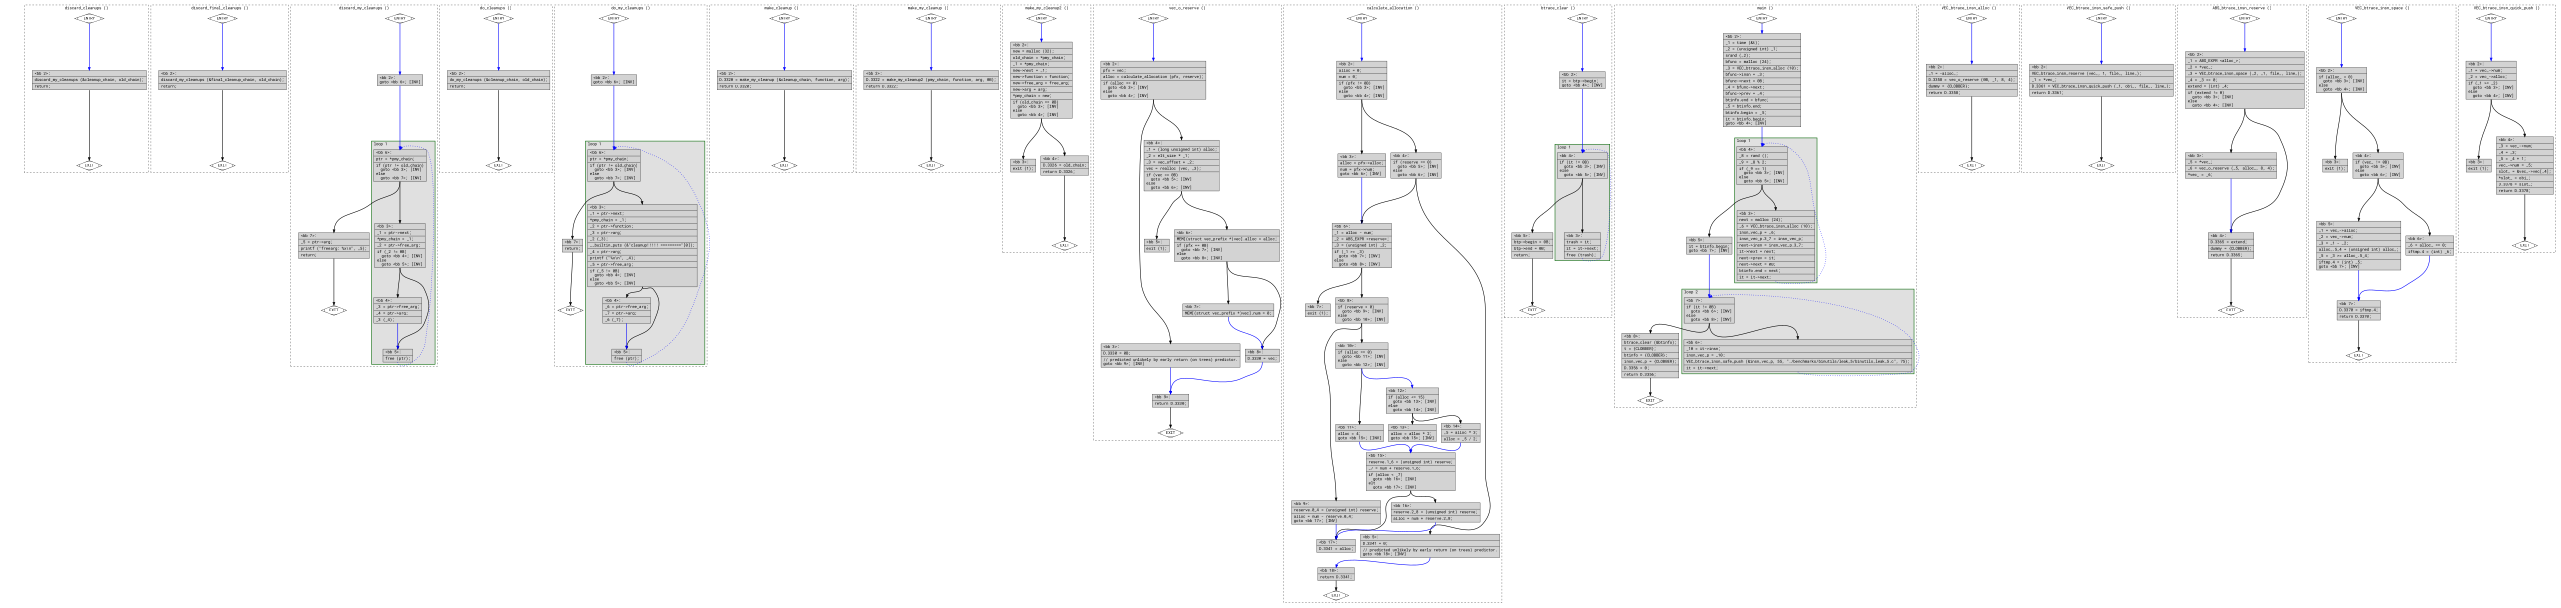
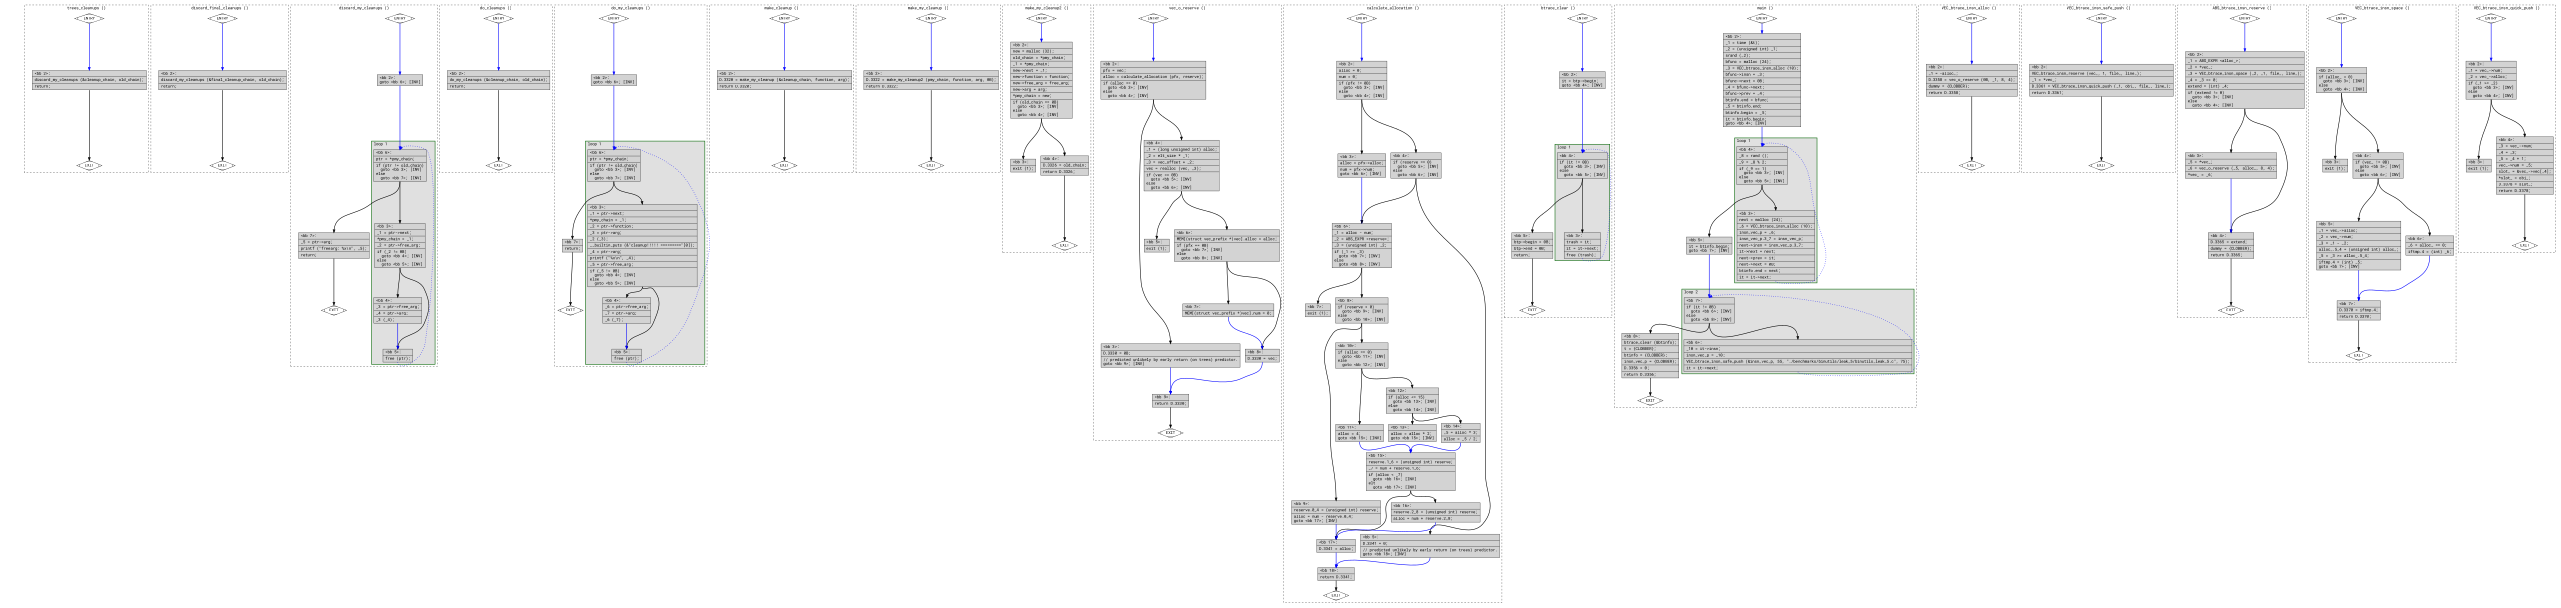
(87, 8) -> (87, 8)
(1386, 378) -> (1386, 378)
none -> (1336, 559)
